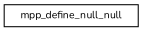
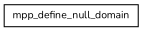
(71, 16) -> (71, 16)
